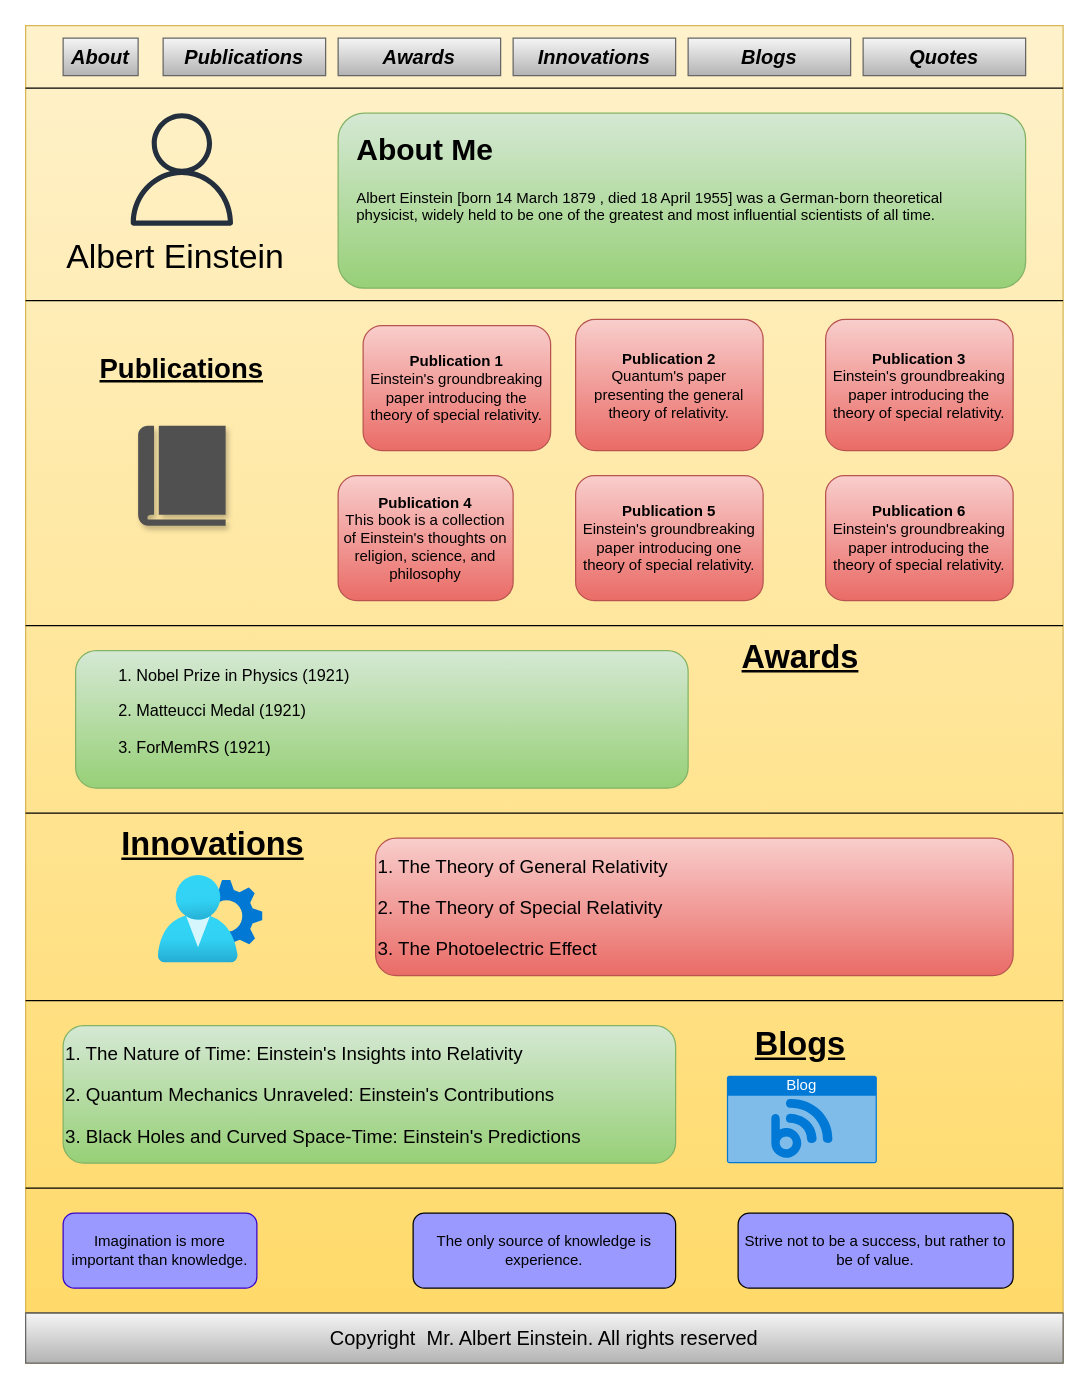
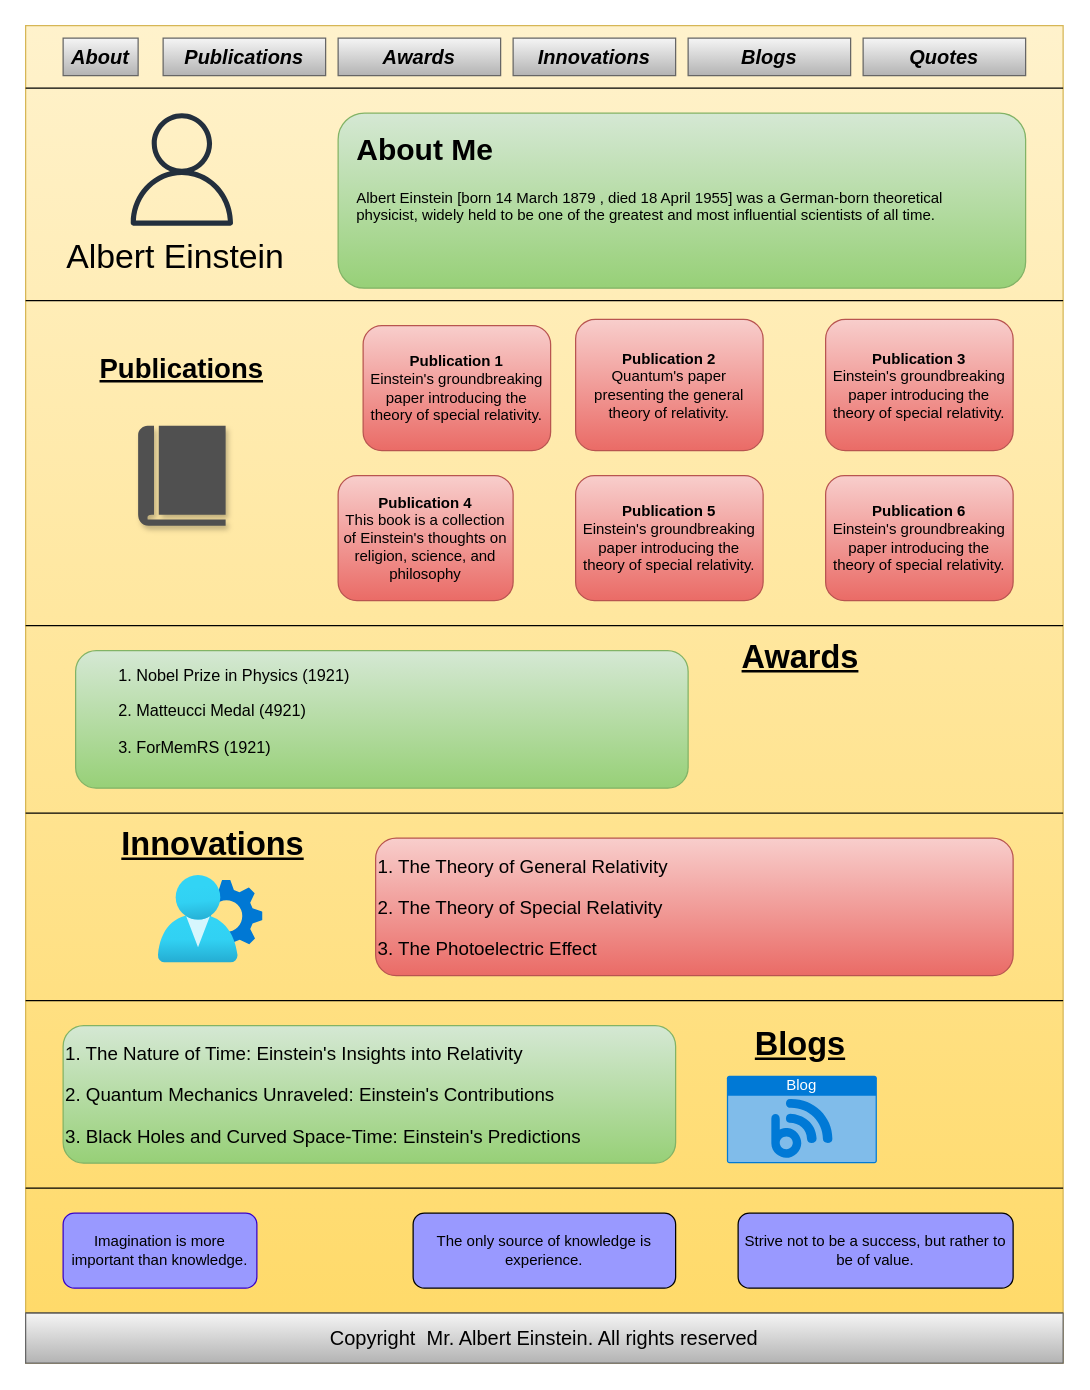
(669, 538) -> (669, 538)
(193, 719) -> (193, 719)
